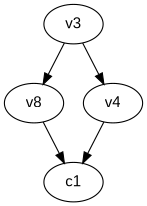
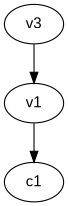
(34, 103) -> (34, 103)
(113, 103) -> none
